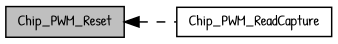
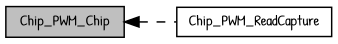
(65, 22) -> (65, 22)
